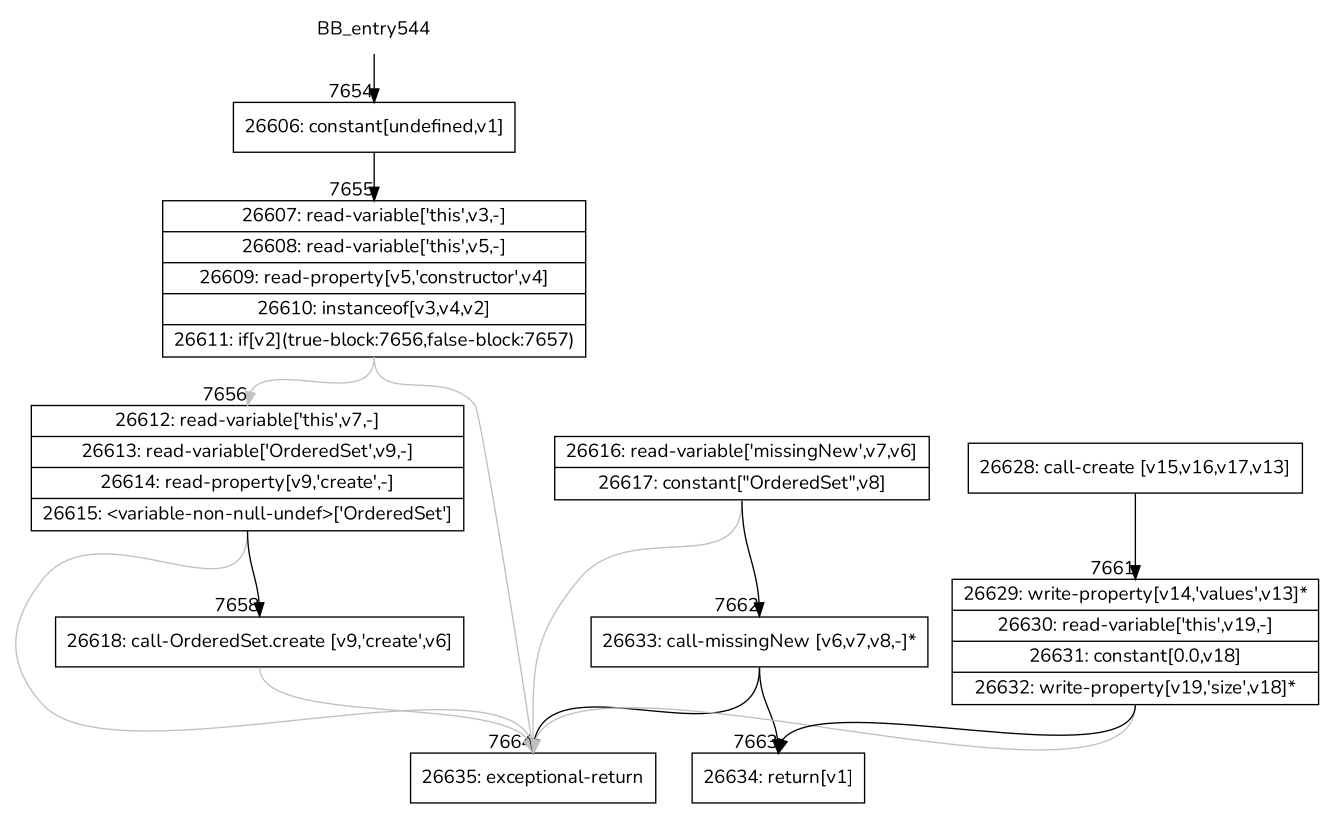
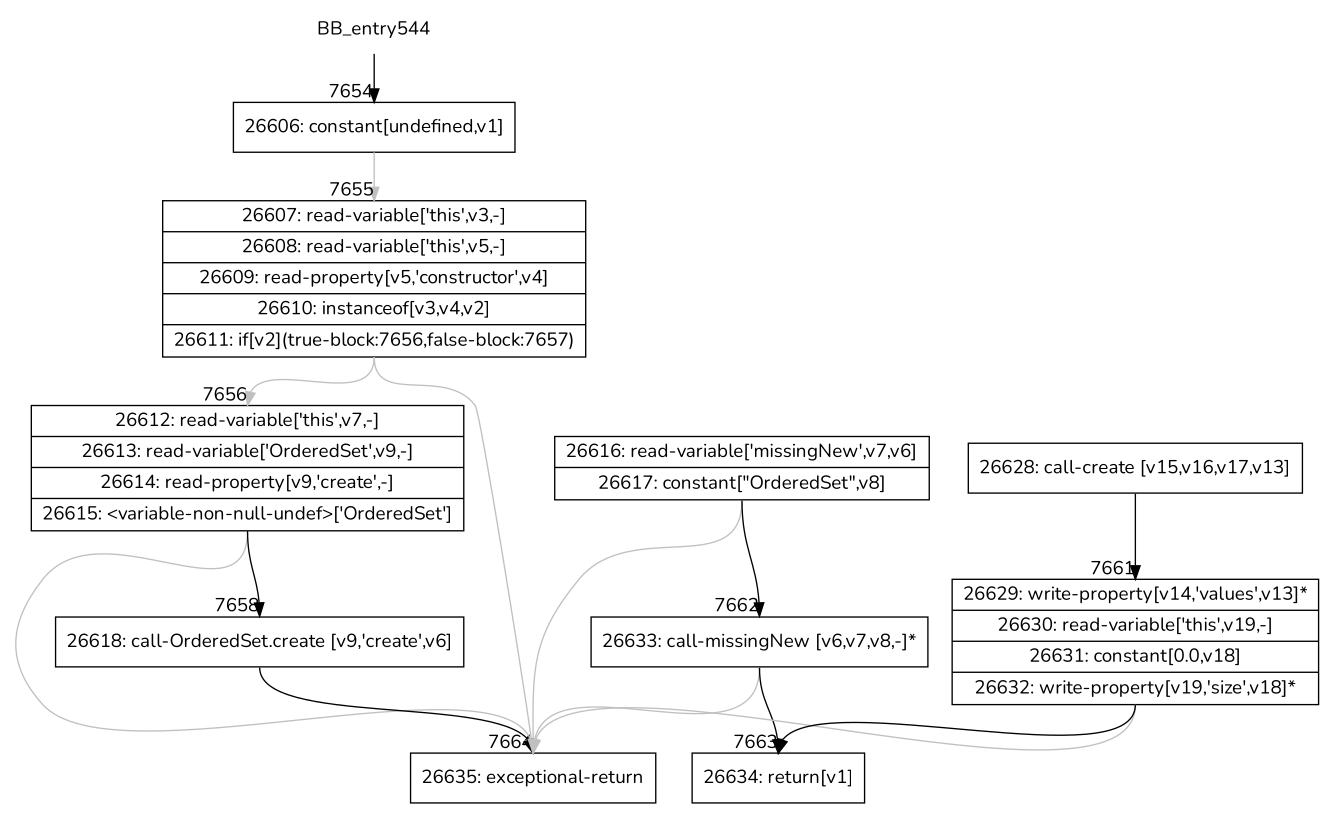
(374, 170) -> (374, 170)
(354, 706) -> (354, 706)
(653, 711) -> (653, 711)
